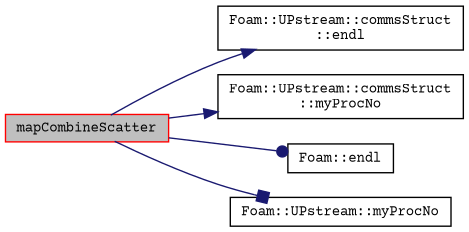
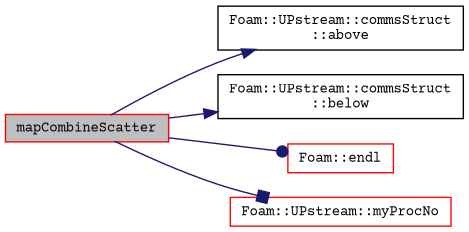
(341, 28) -> (341, 28)
(341, 97) -> (341, 97)
(341, 158) -> (341, 158)
(341, 212) -> (341, 212)
